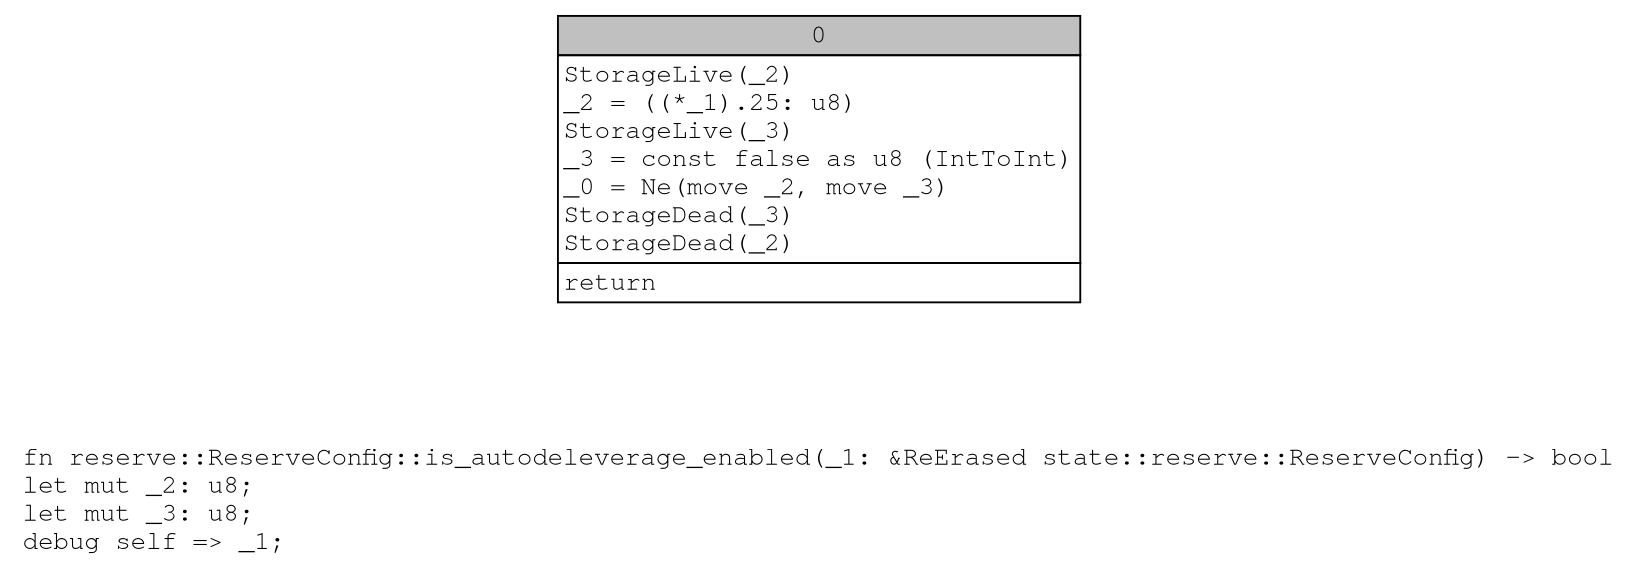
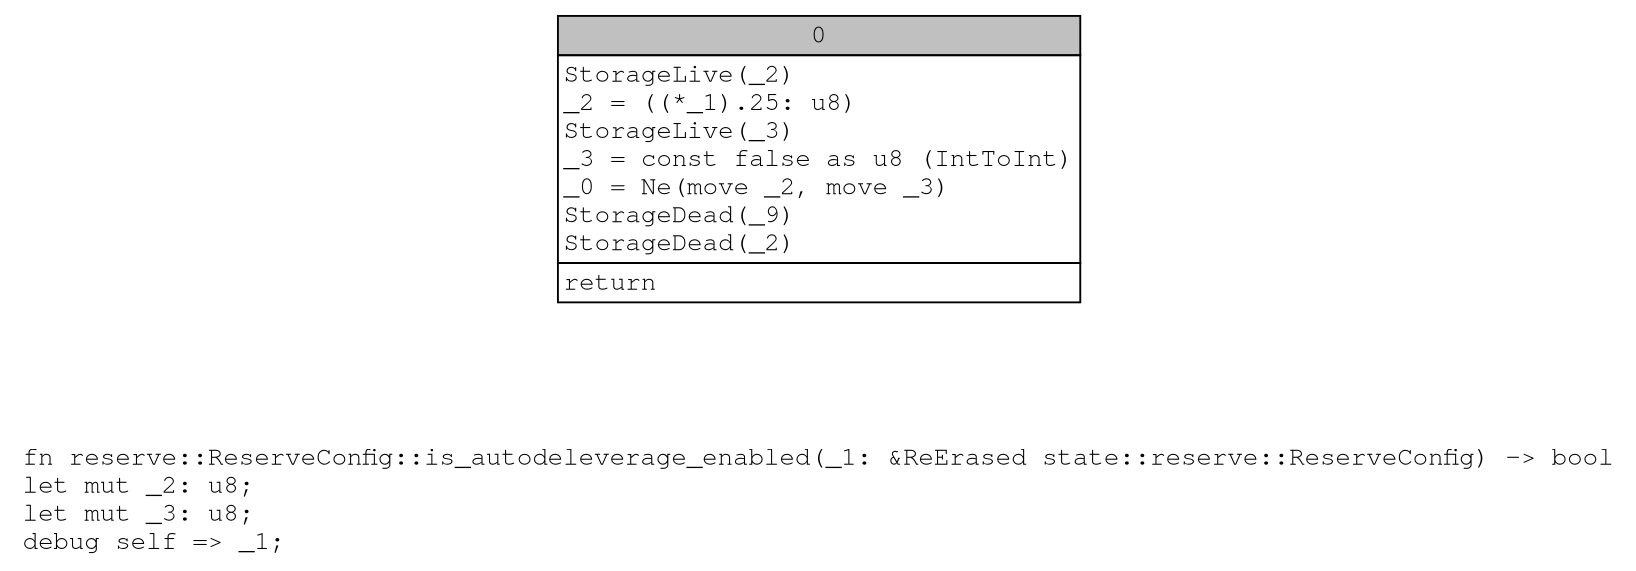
(680, 214) -> (680, 214)
